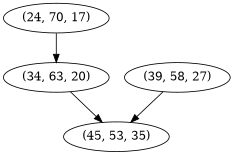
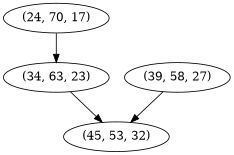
(56, 77) -> (56, 77)
(116, 137) -> (116, 137)
